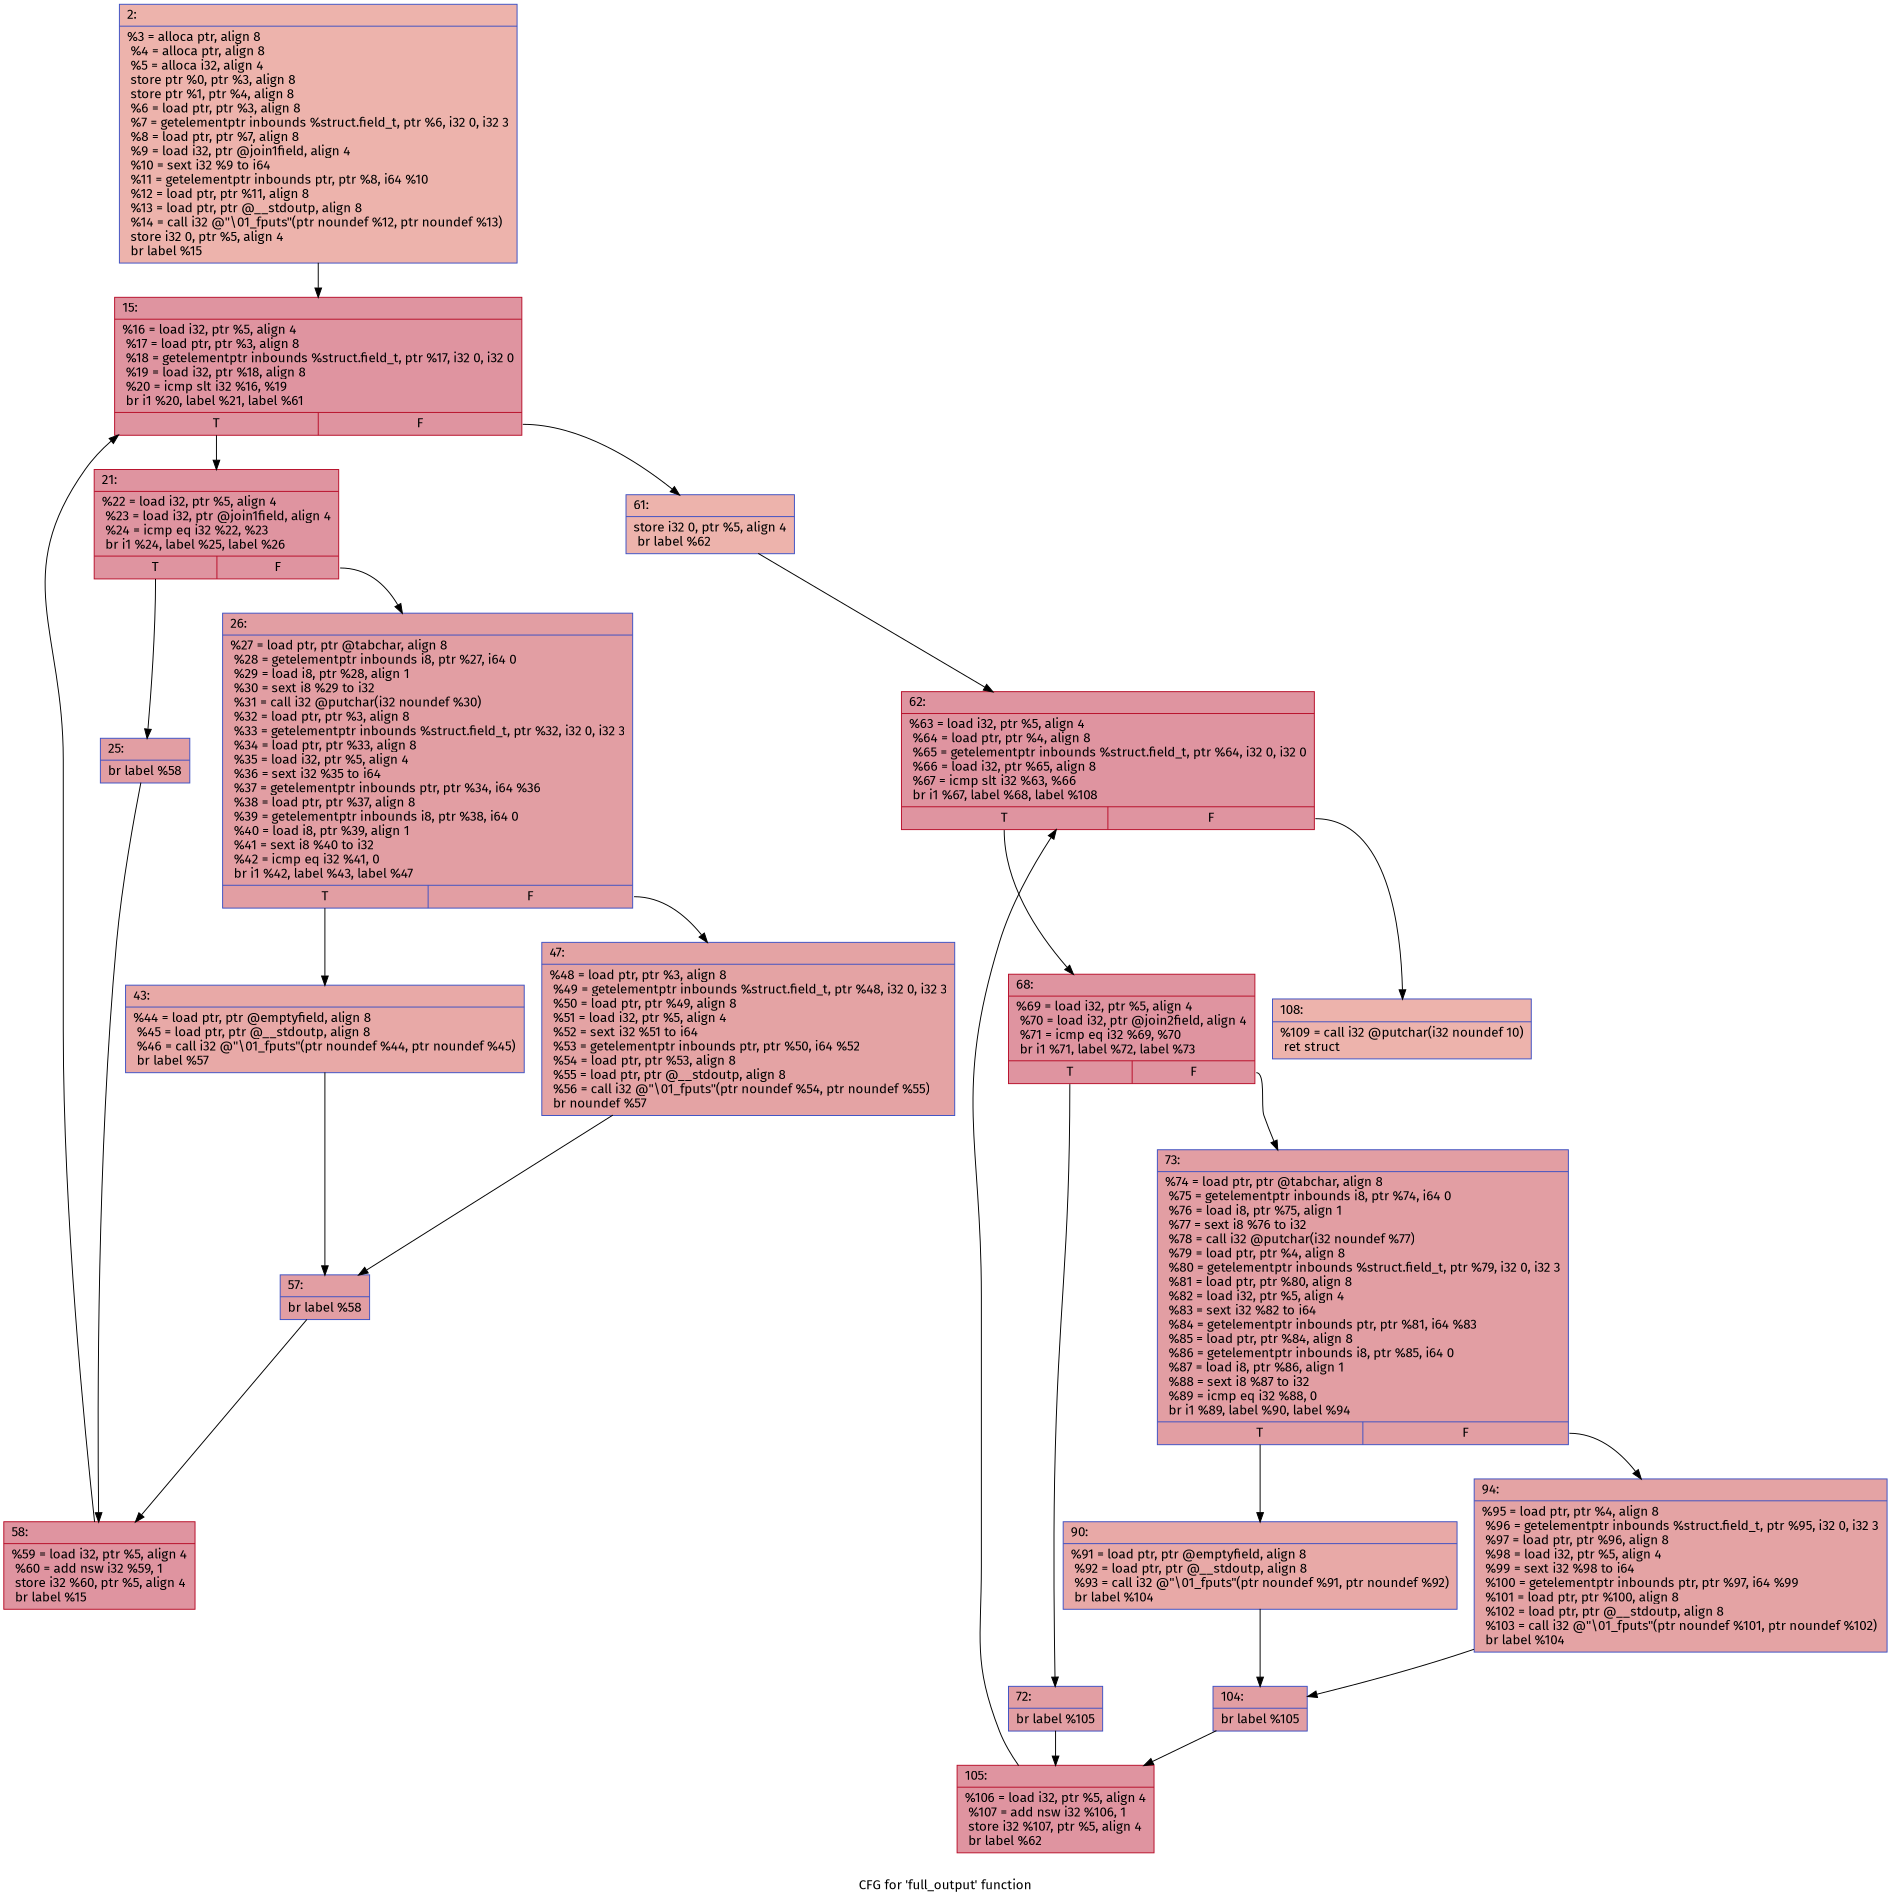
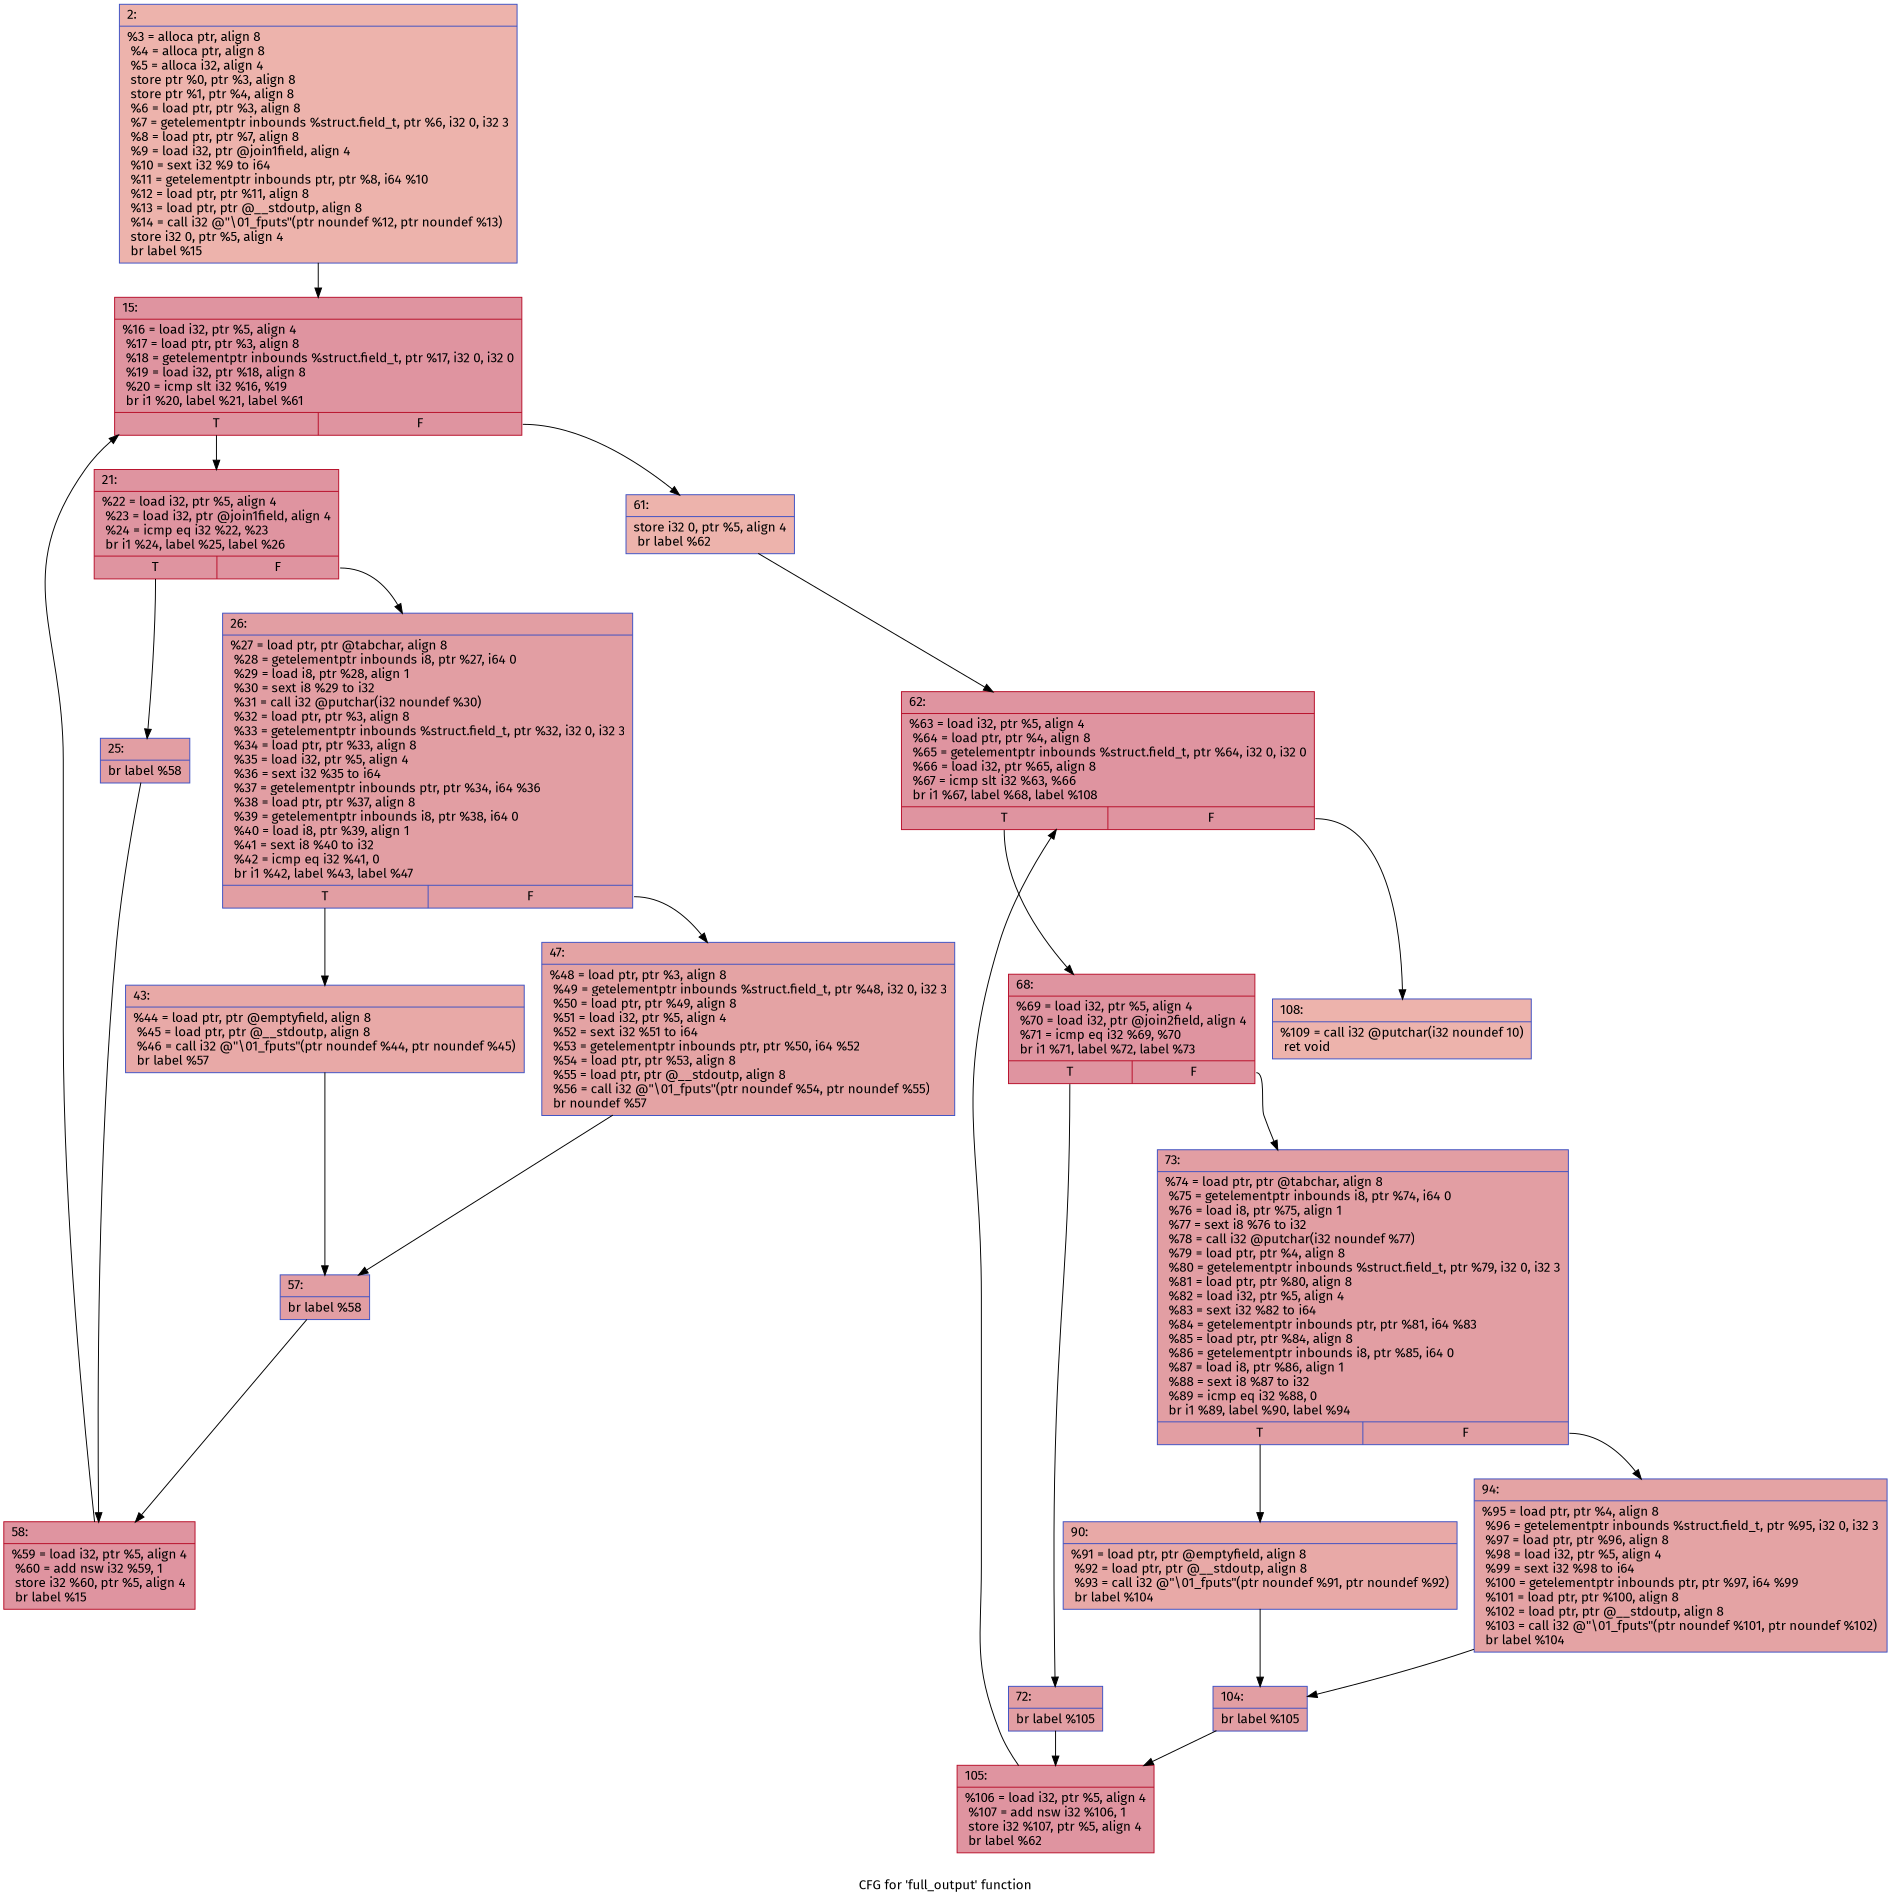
(1311, 1047) -> (1305, 1047)
